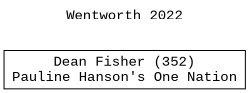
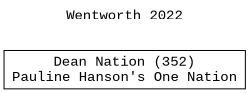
(125, 70) -> (125, 70)
